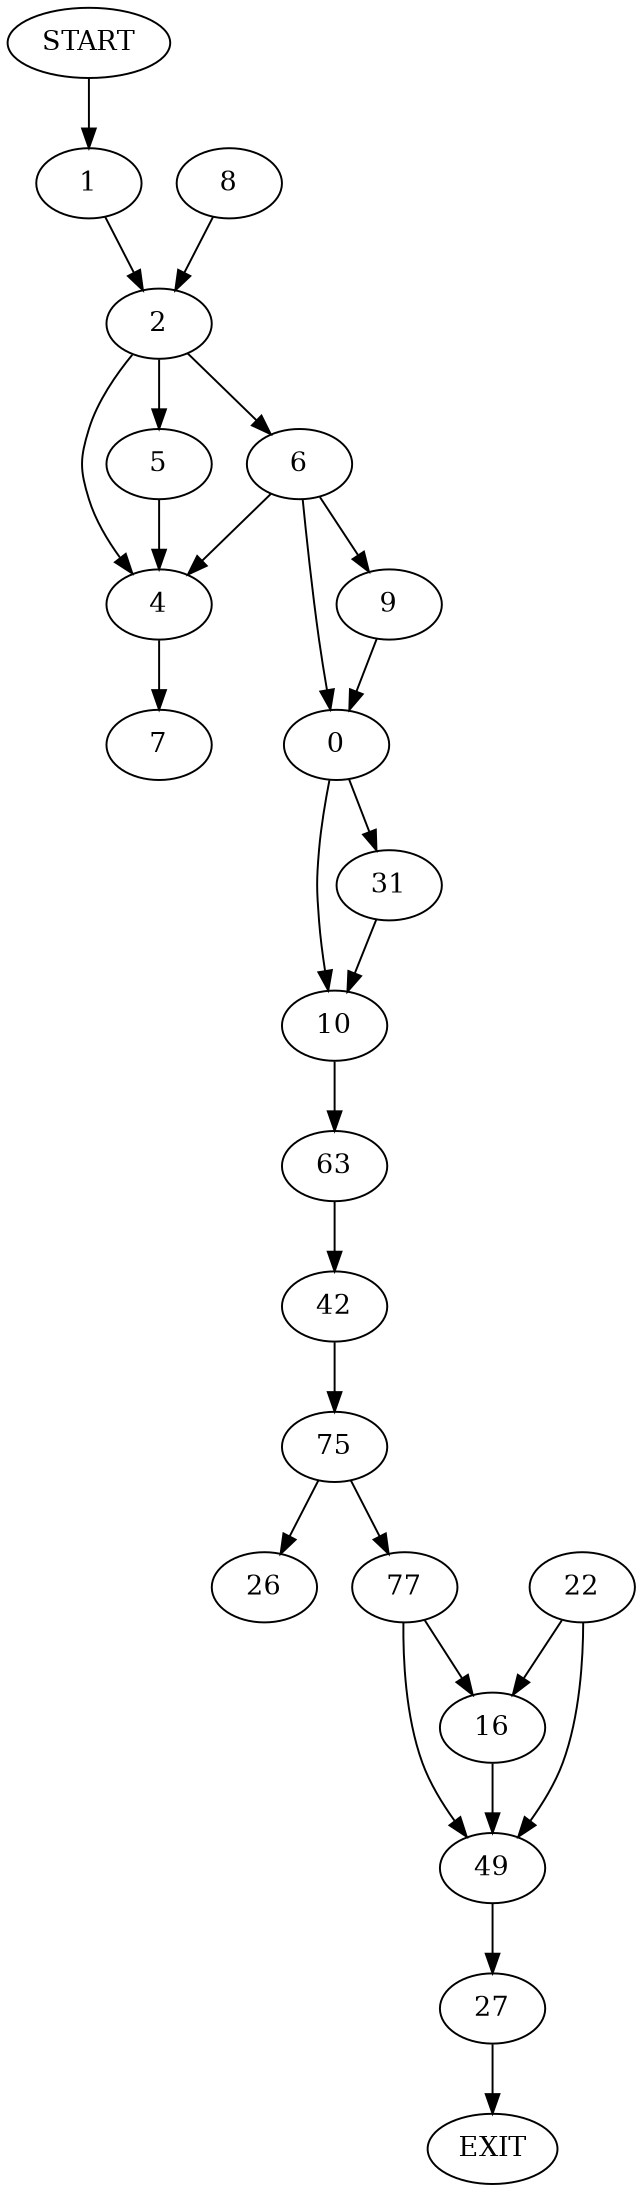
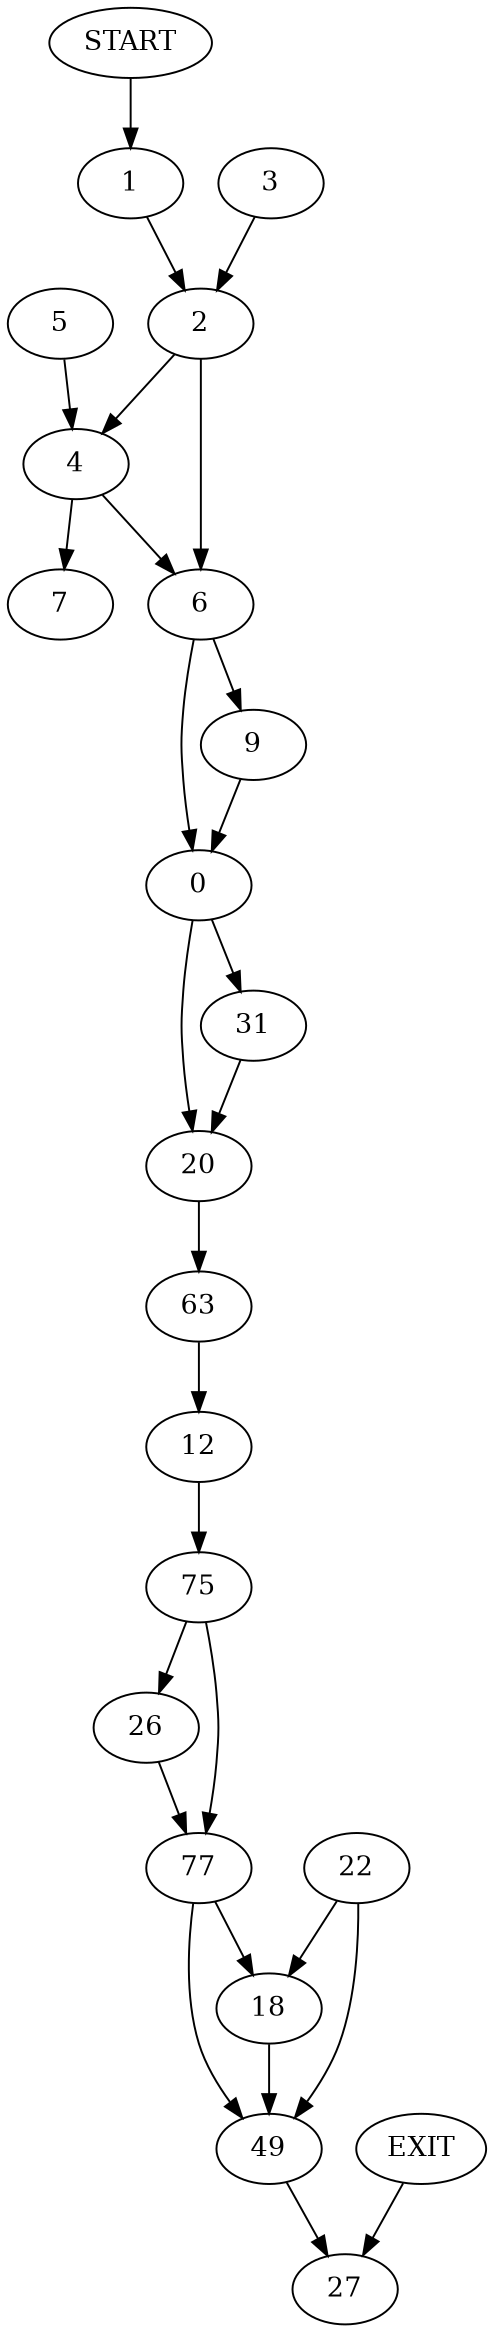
(229, 183) -> (271, 183)
(159, 384) -> none
(237, 527) -> (132, 527)
(335, 1026) -> (199, 1166)
(335, 1307) -> (199, 1447)
(493, 1728) -> (269, 2009)
none -> (169, 1788)
(493, 2069) -> (388, 2211)
